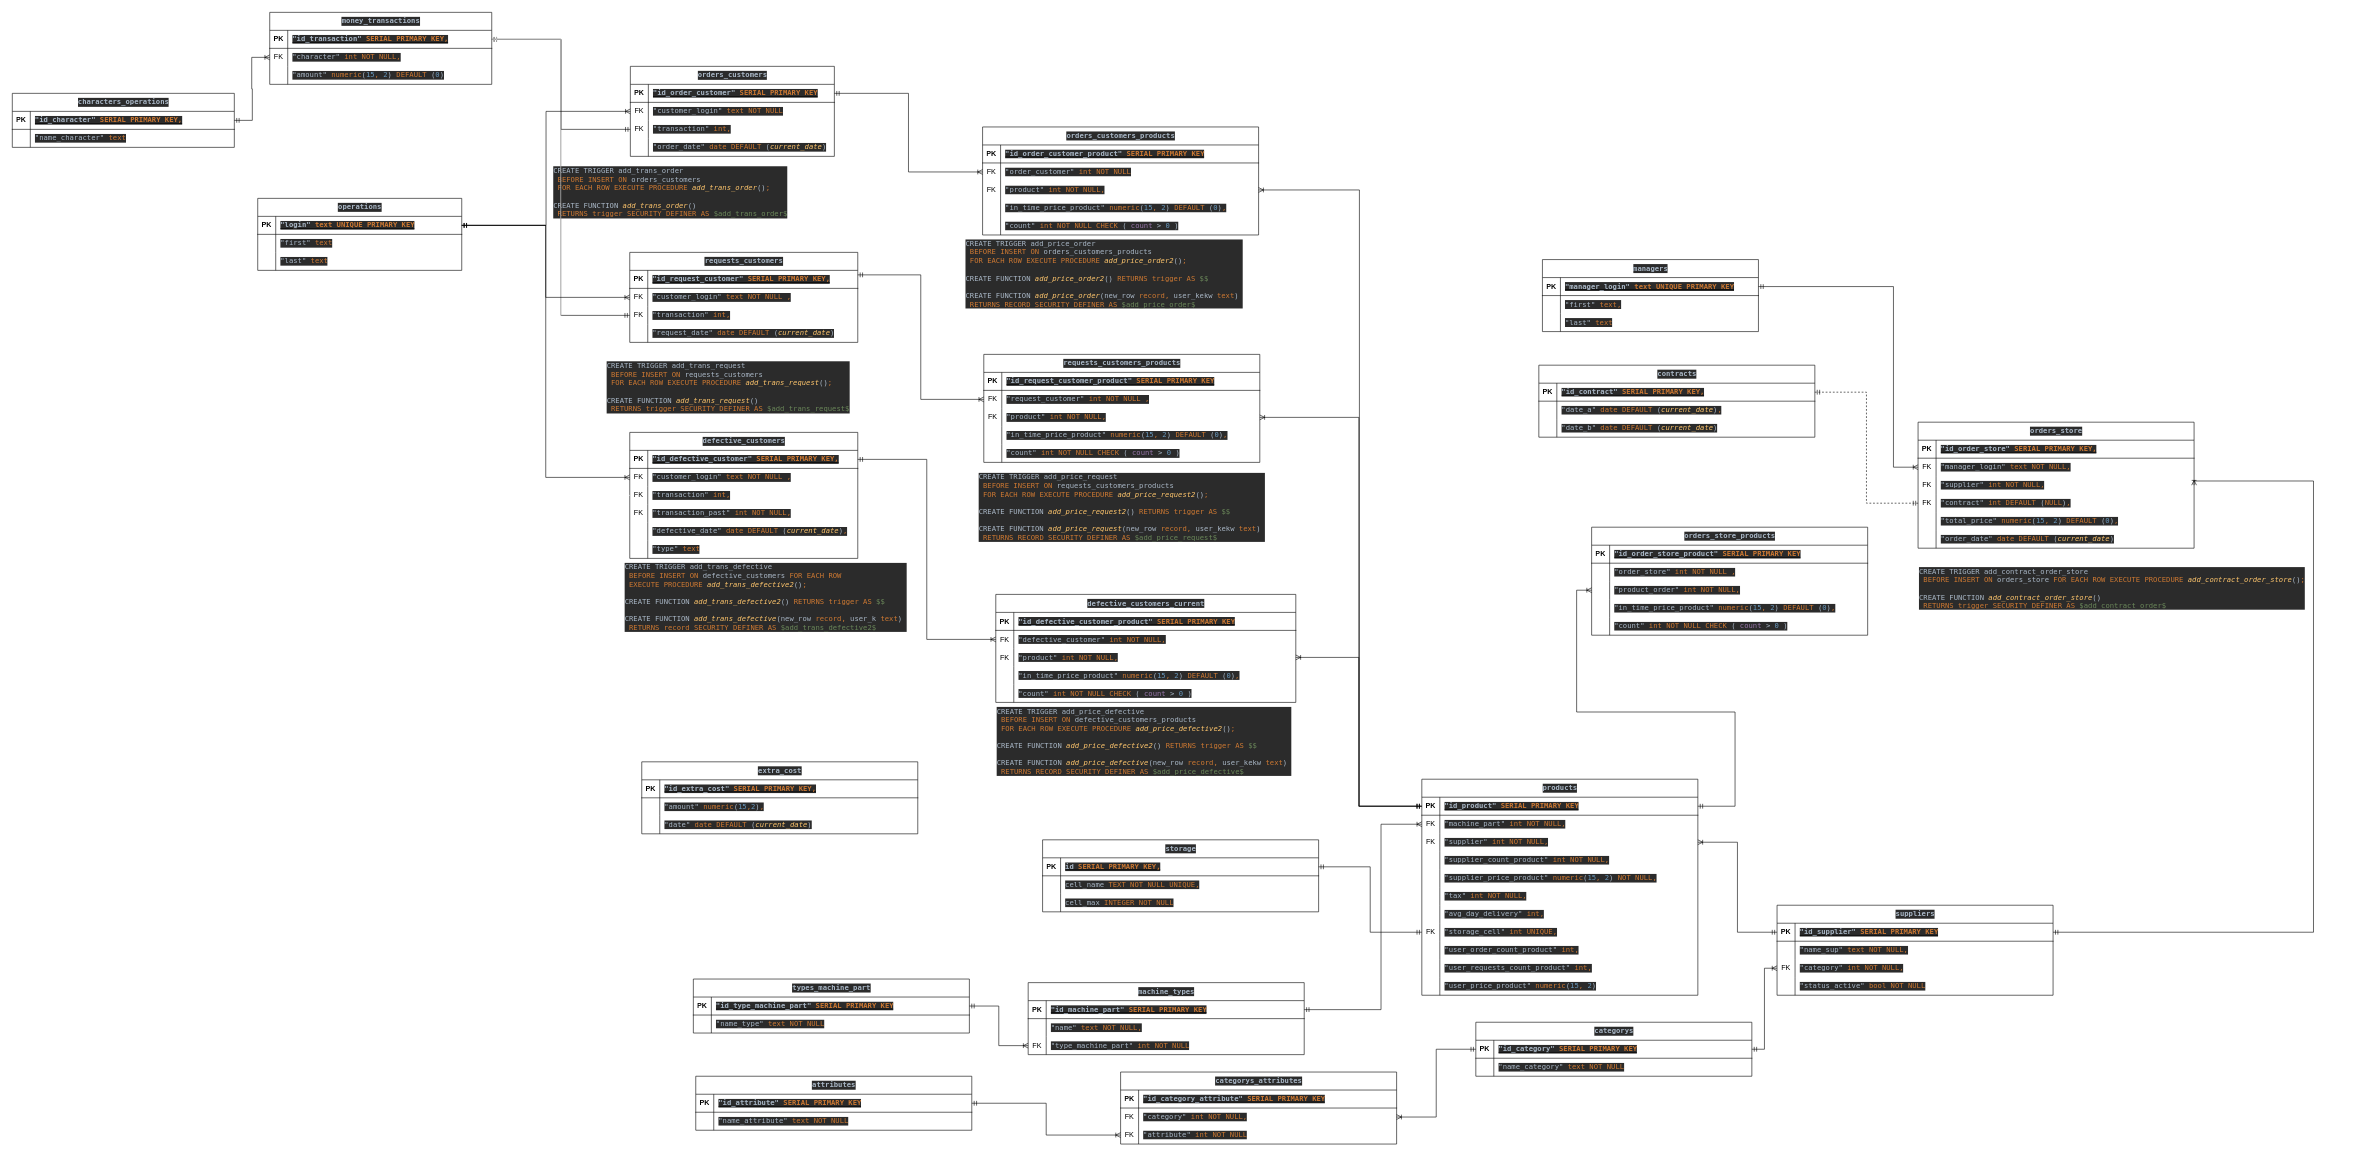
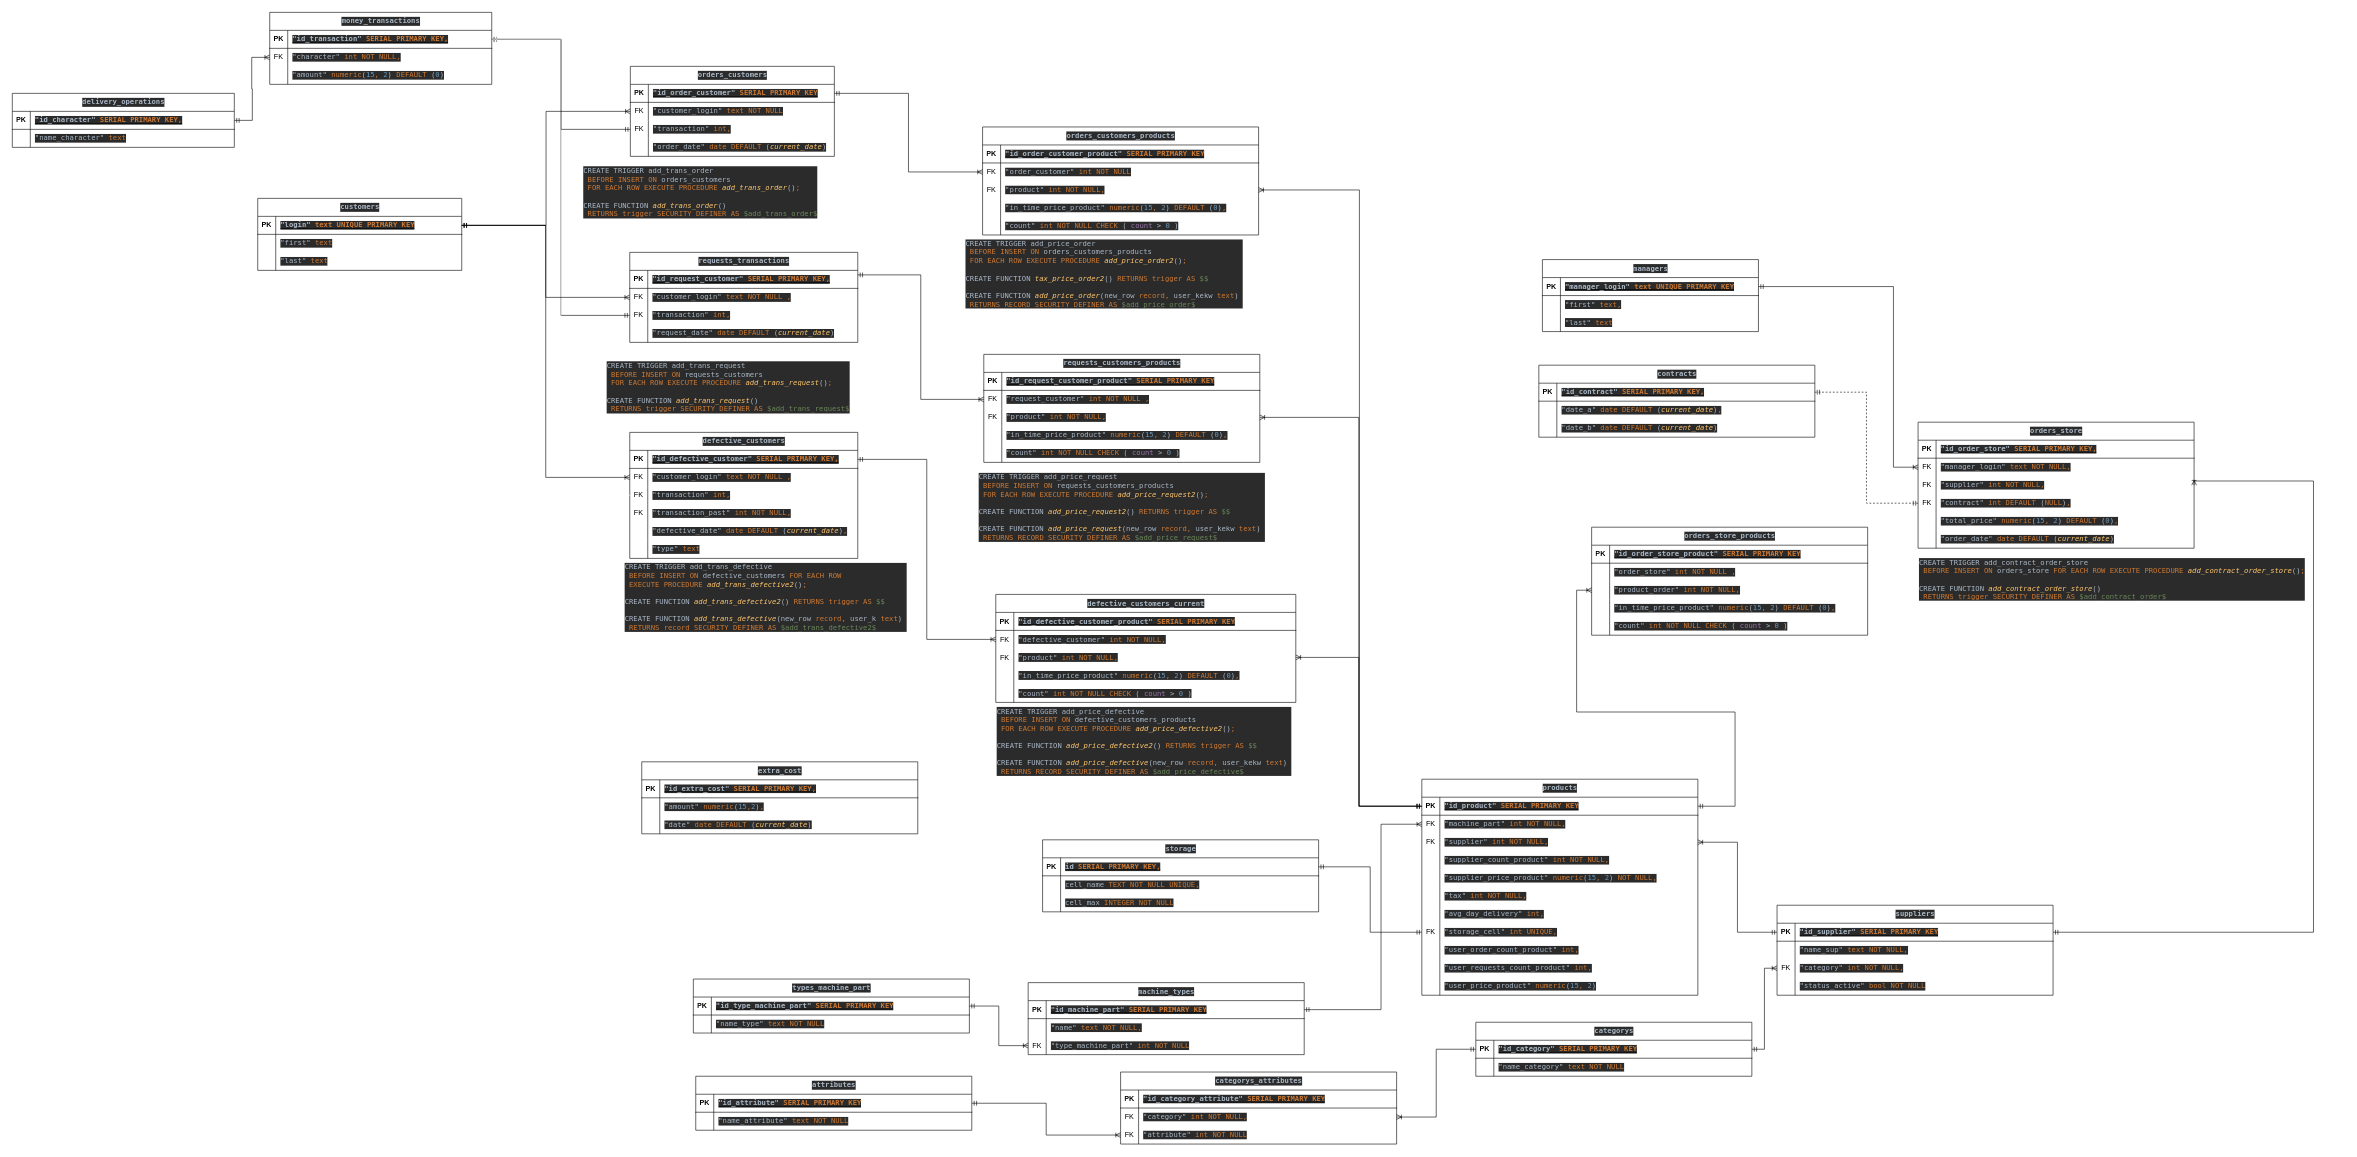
(124, 102) -> (124, 102)
(690, 192) -> (720, 192)
(360, 207) -> (360, 207)
(744, 261) -> (744, 261)
(1086, 274) -> (1086, 274)
(2131, 588) -> (2131, 579)
